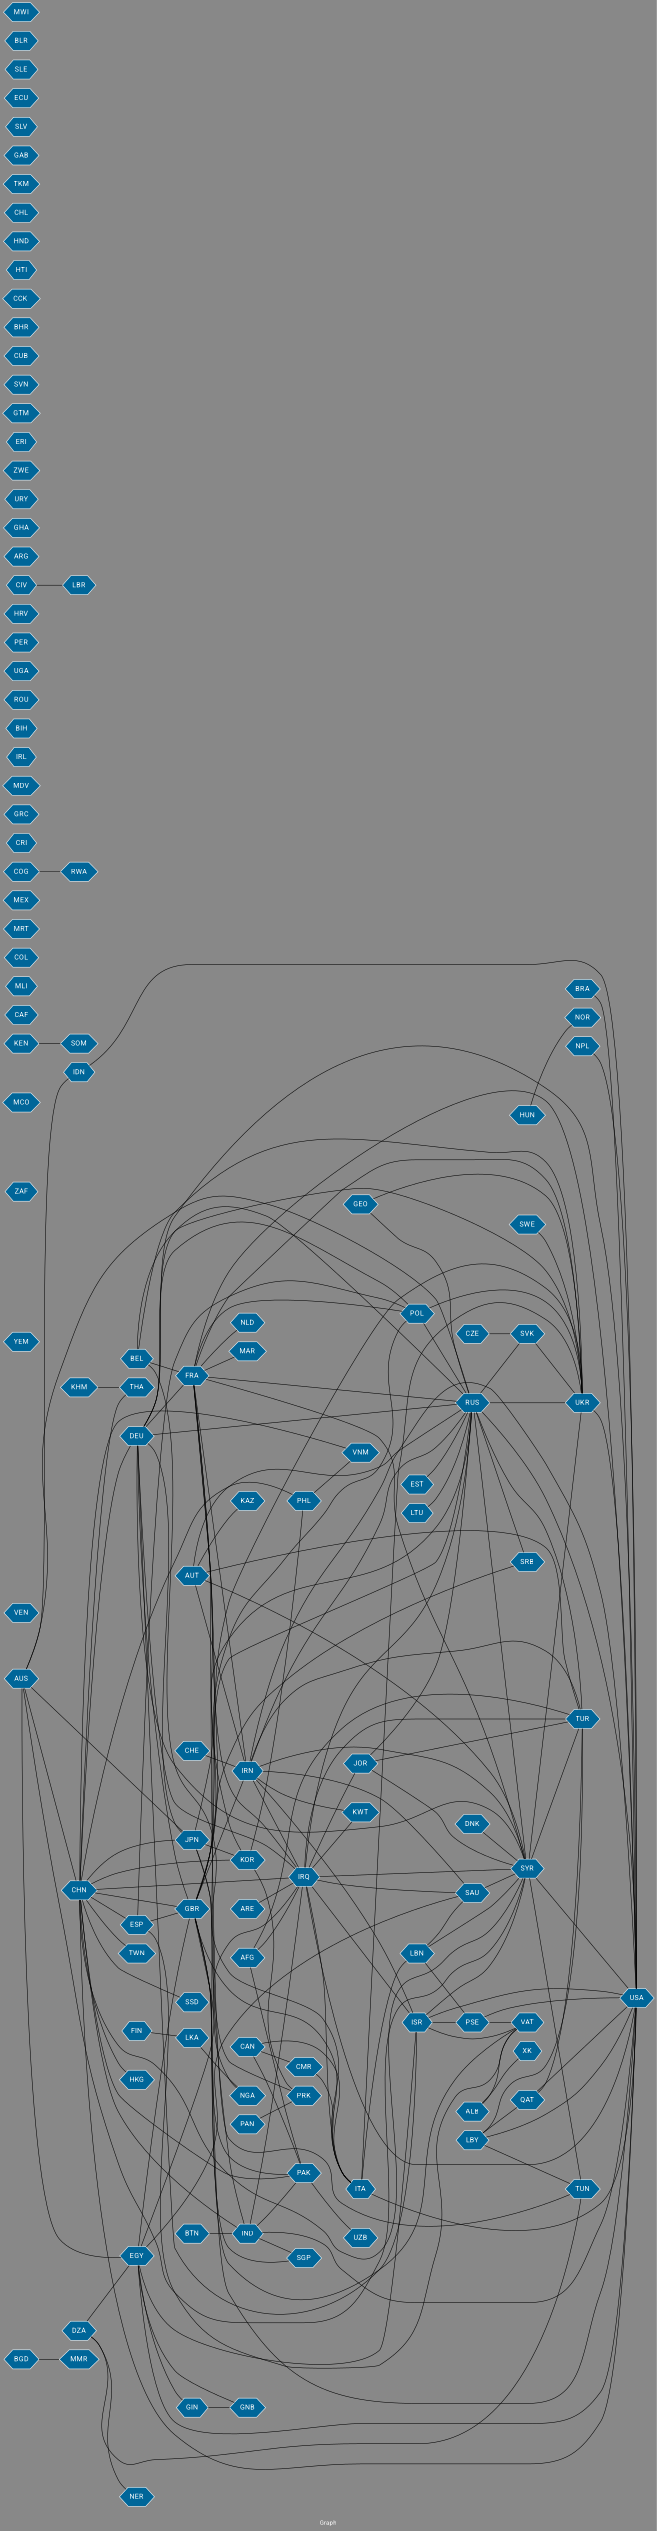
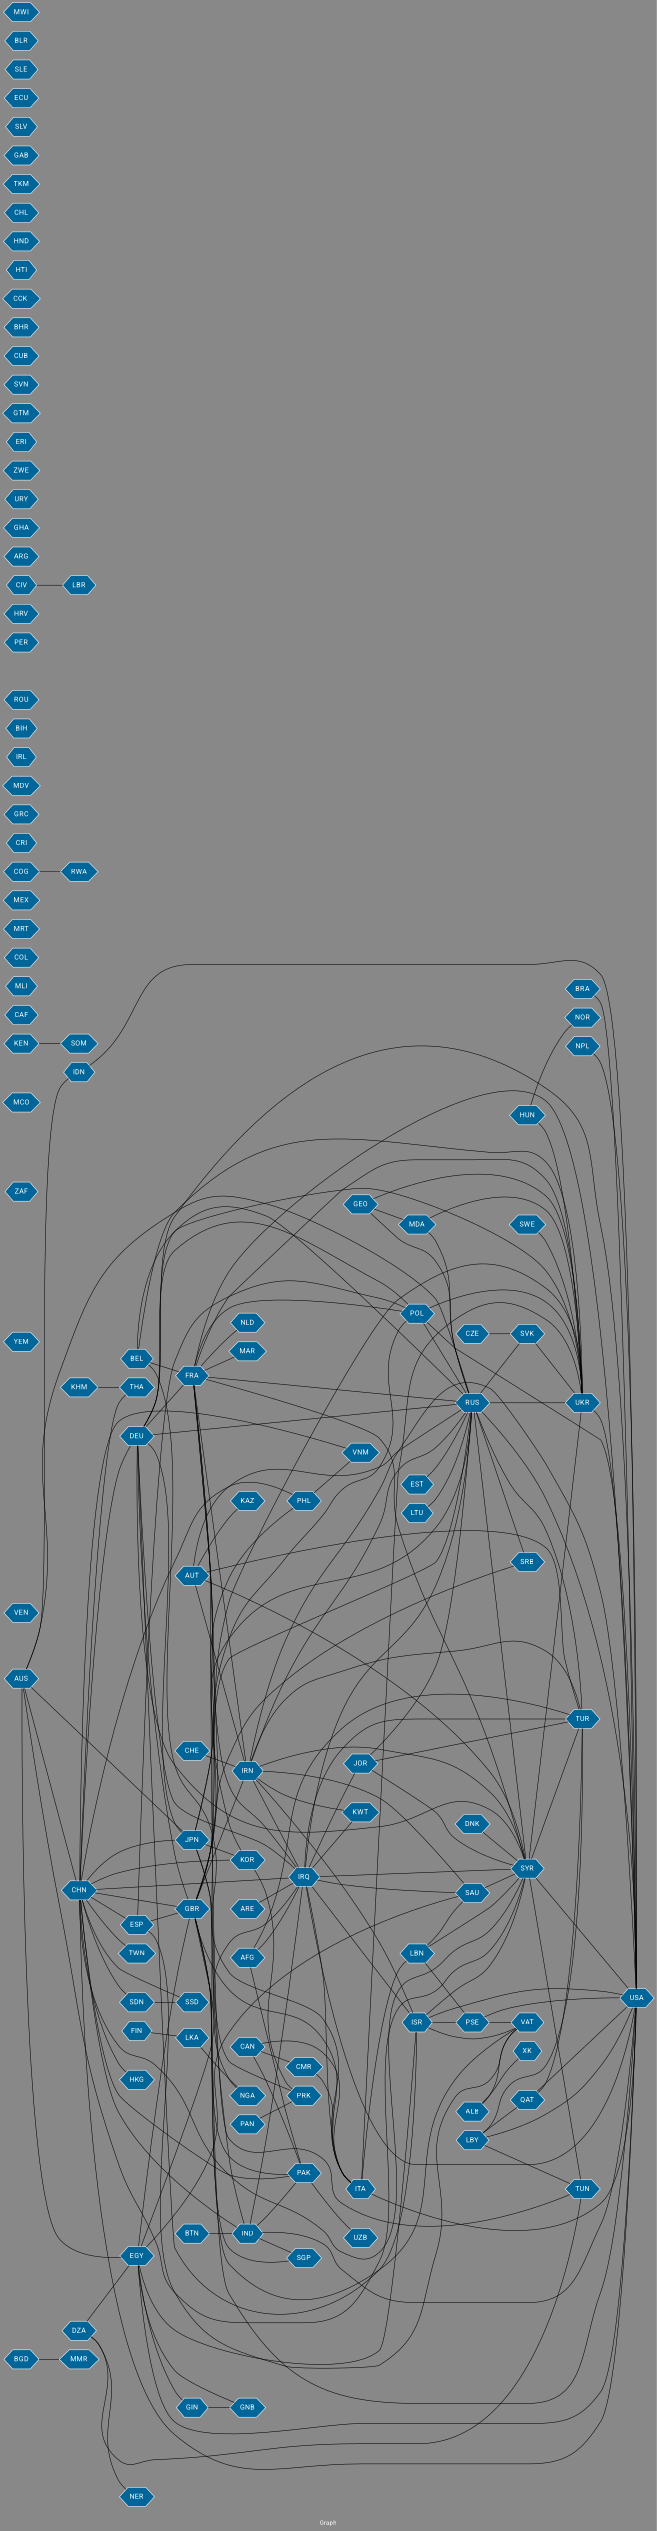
(21, 671) -> none
none -> (417, 1225)
none -> (571, 1255)
none -> (606, 1457)
(284, 1673) -> (217, 1612)
none -> (137, 2002)
